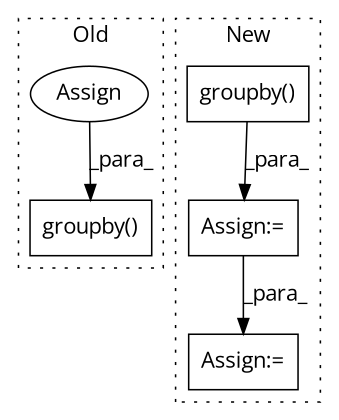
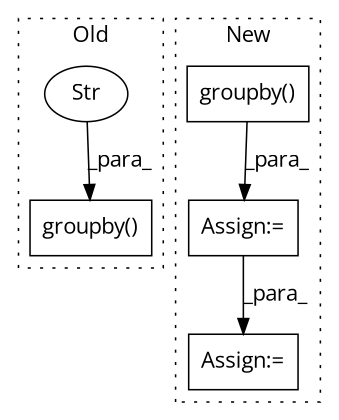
(89, 94) -> (86, 94)
